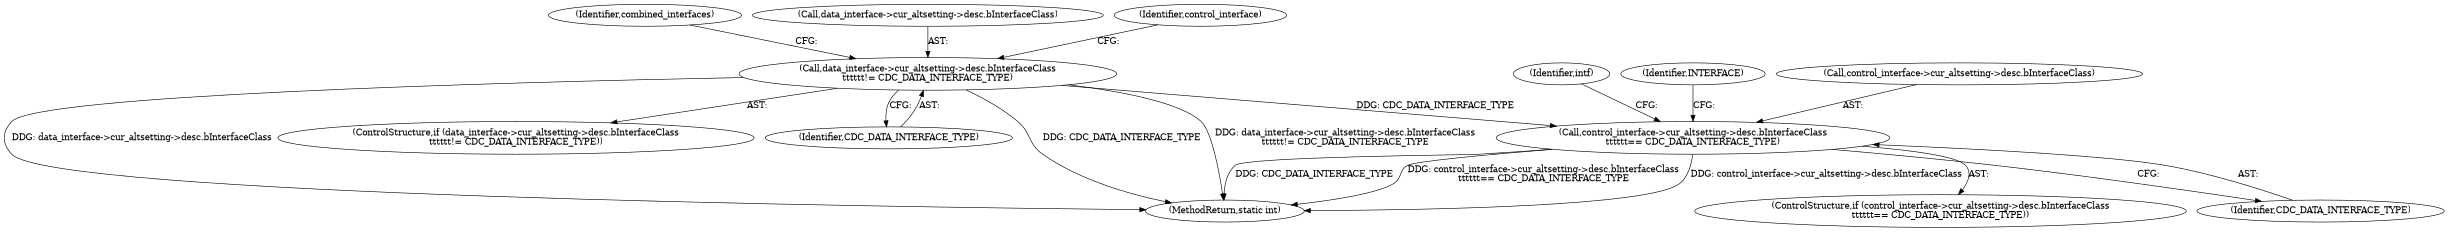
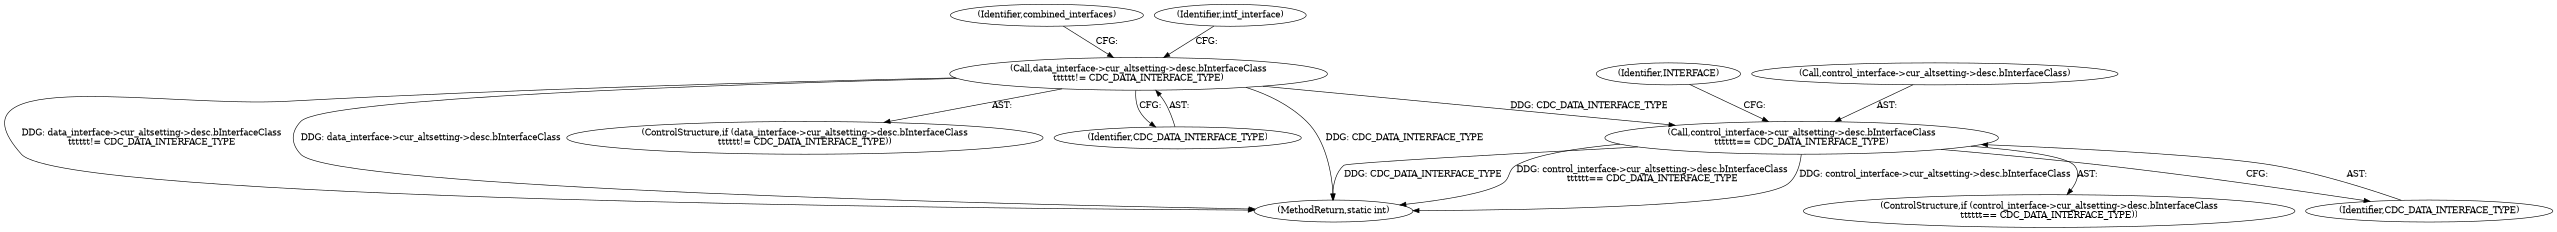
(928, 15) -> none
(1200, 15) -> (1230, 15)
(1562, 74) -> none
